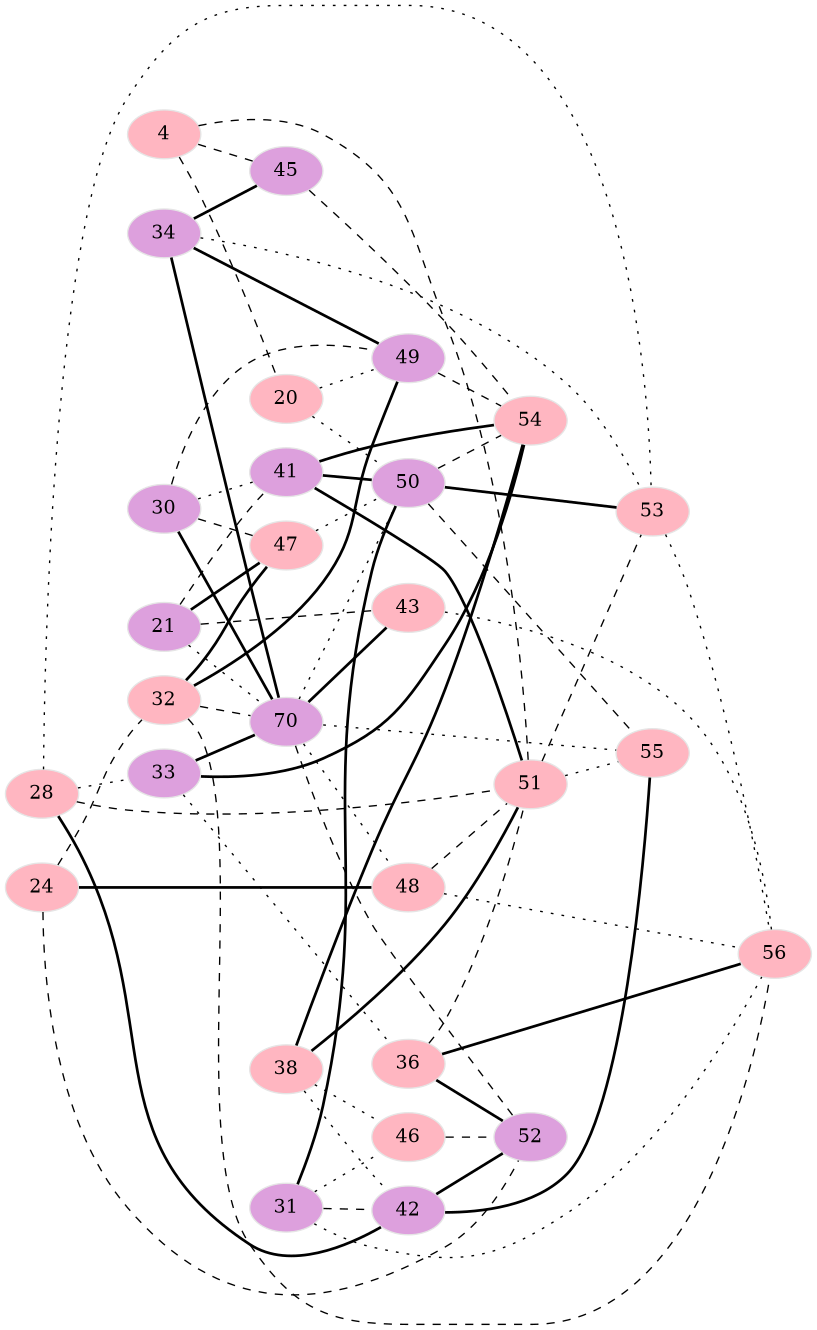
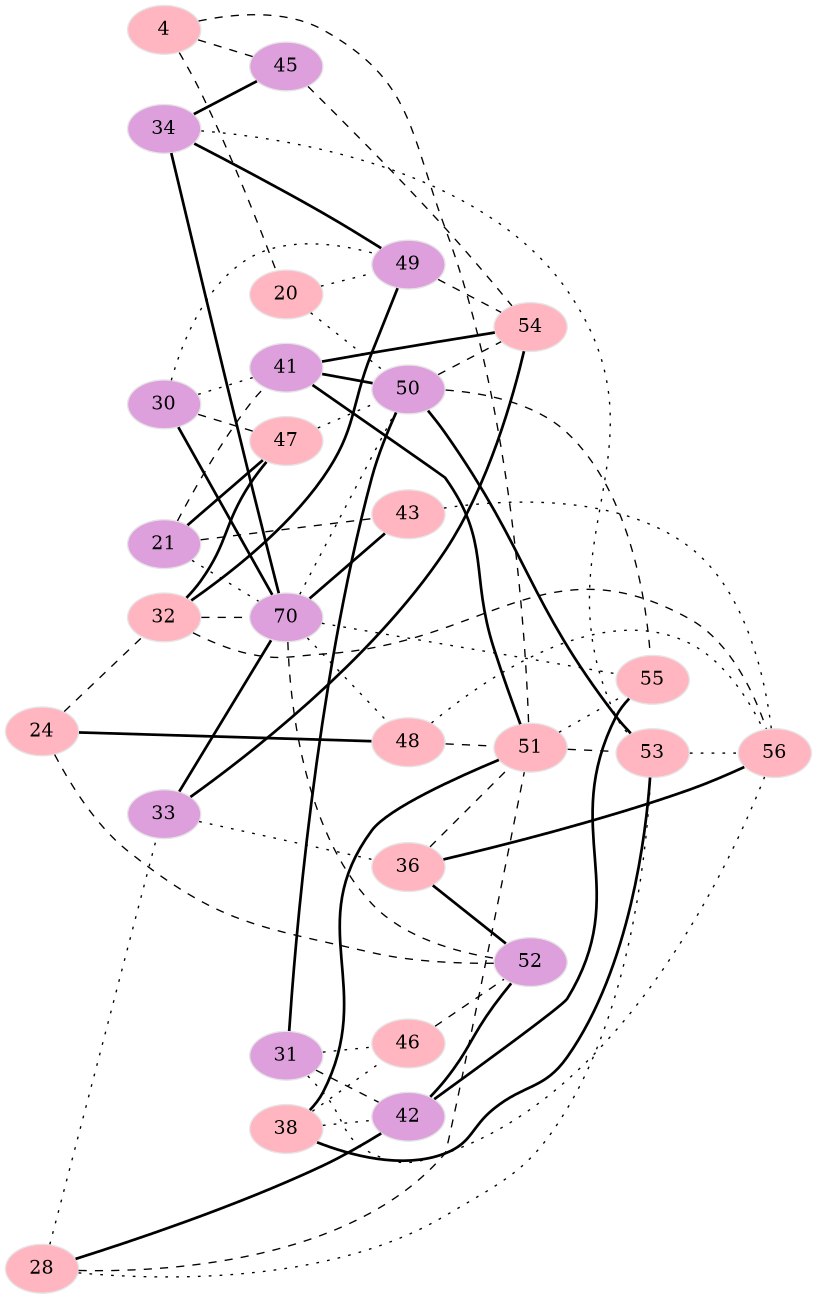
(241, 368) -> (241, 264)
(420, 749) -> (569, 1055)
